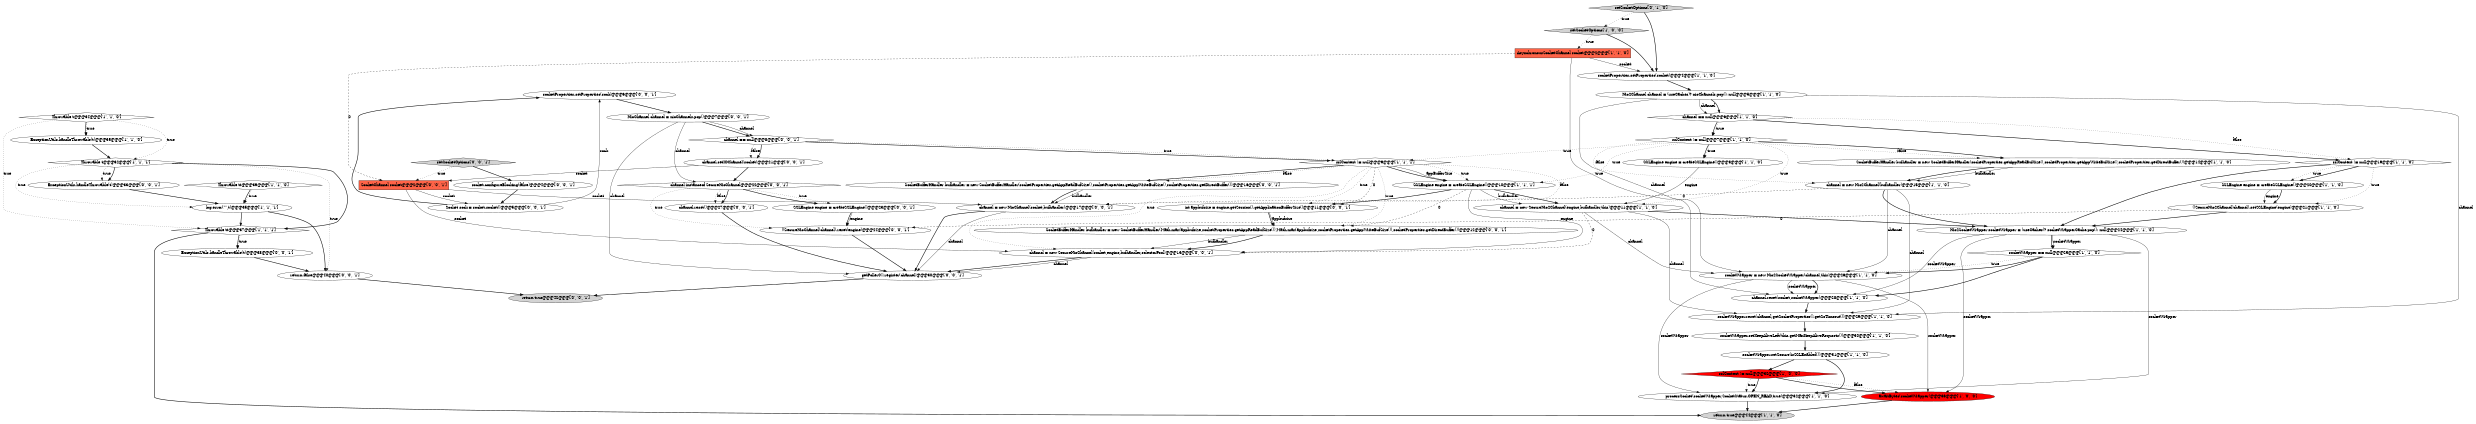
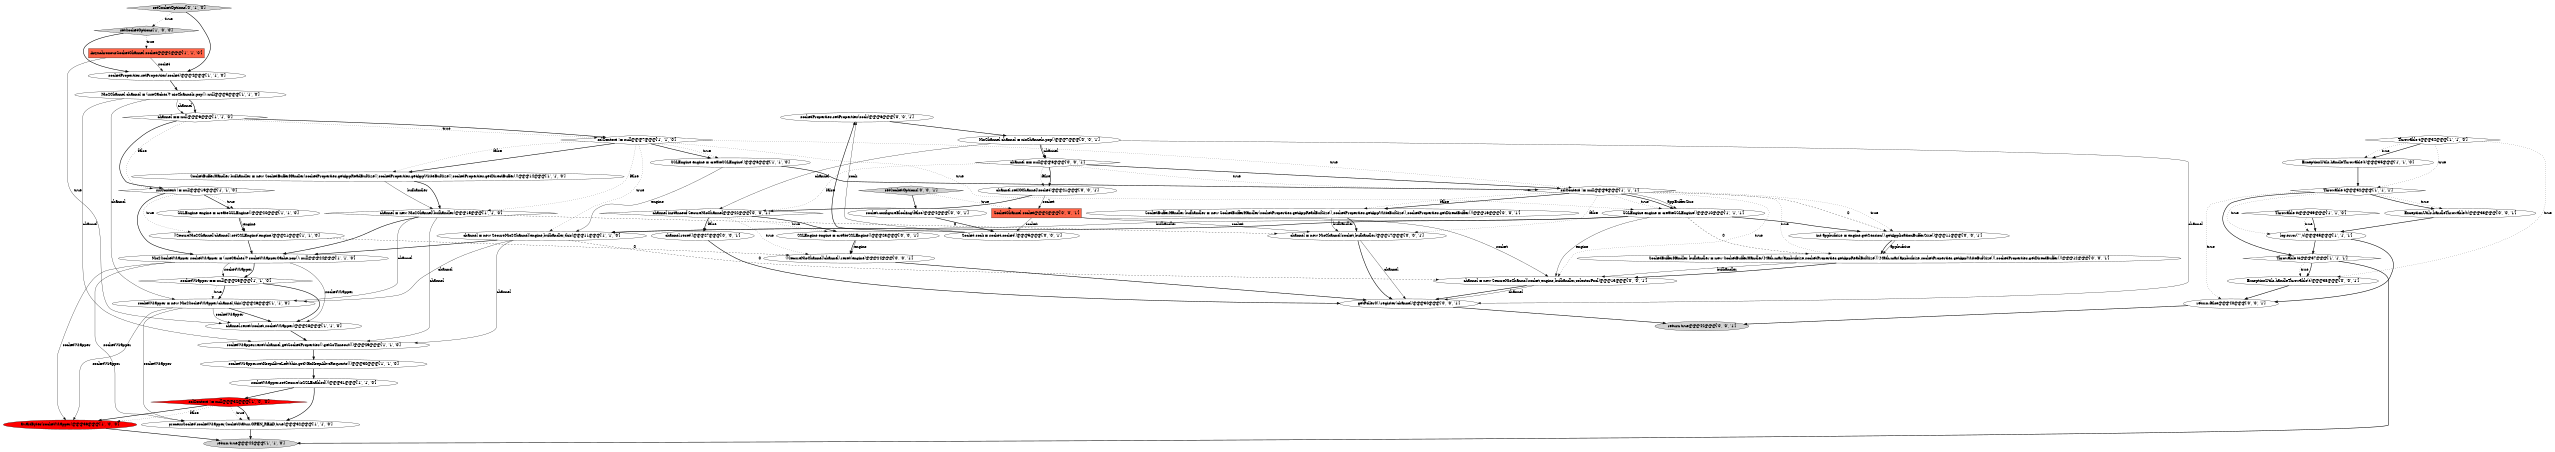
(869, 59) -> none
none -> (871, 168)
(1888, 185) -> (441, 213)
none -> (1157, 186)
(36, 216) -> (2504, 240)
